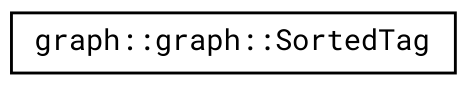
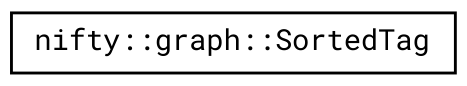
(233, 43) -> (233, 43)
